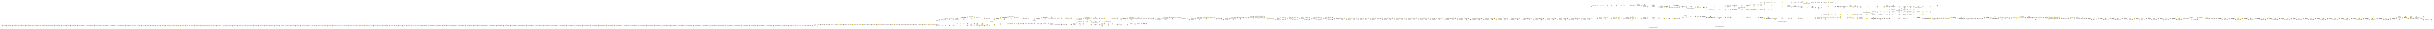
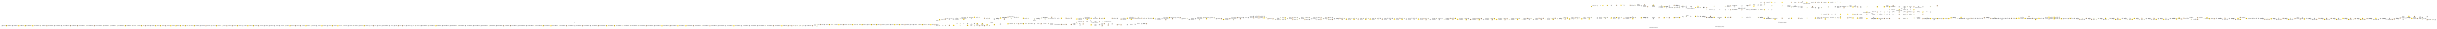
(2247, 18) -> (2243, 18)
